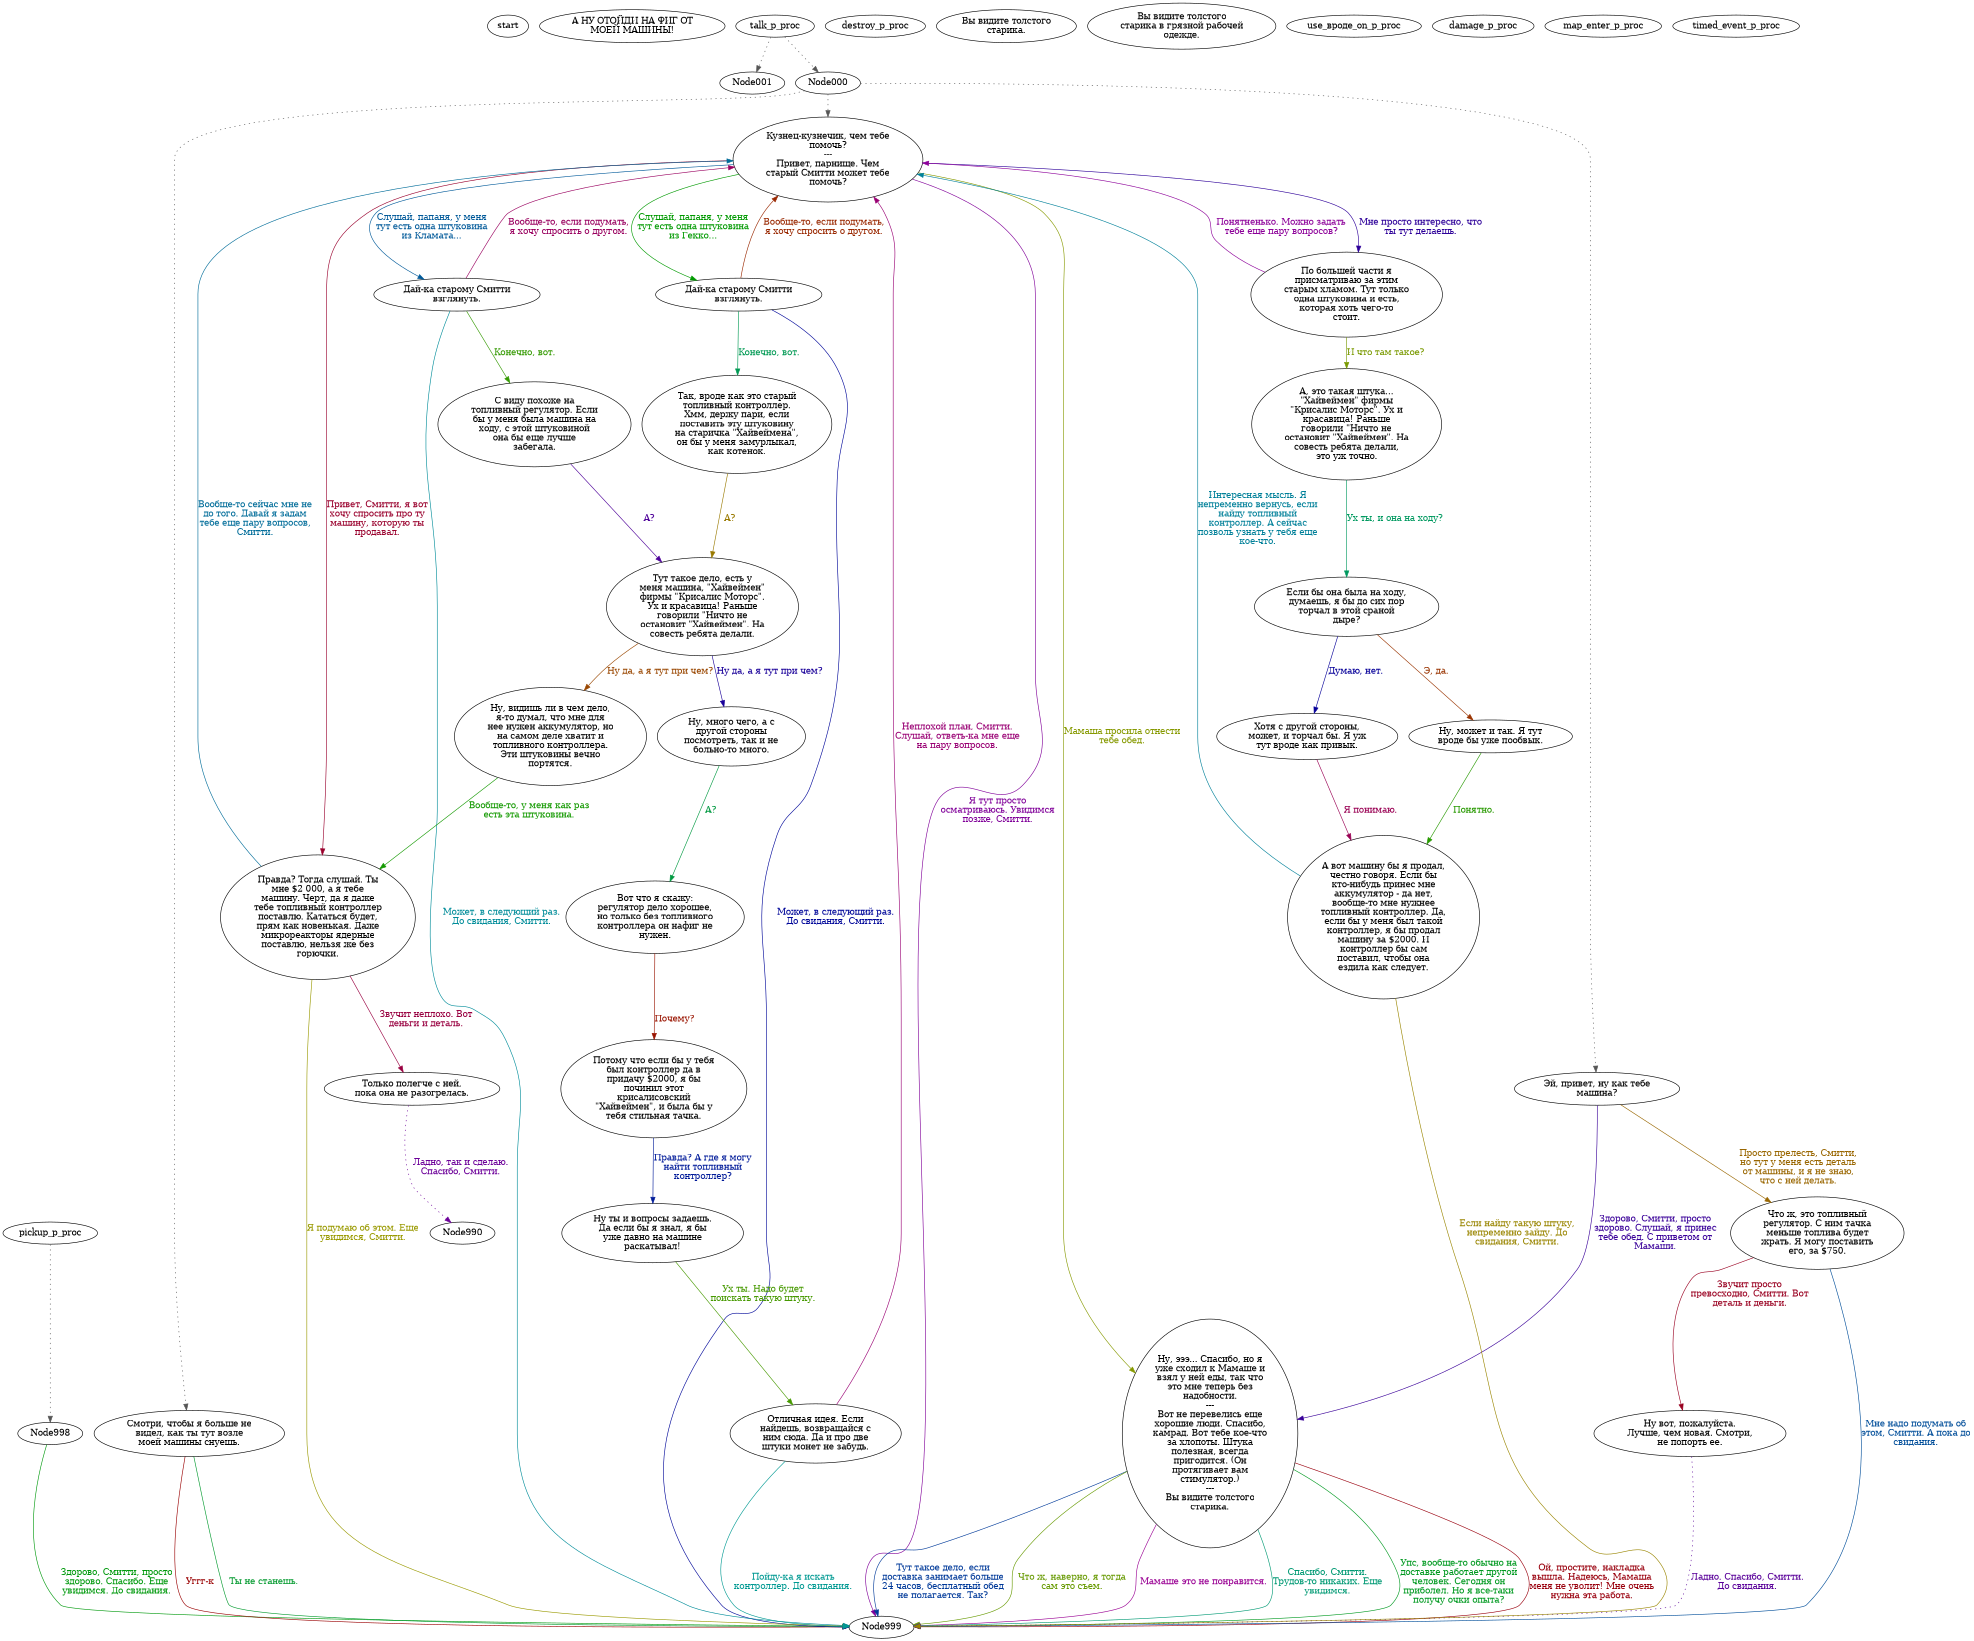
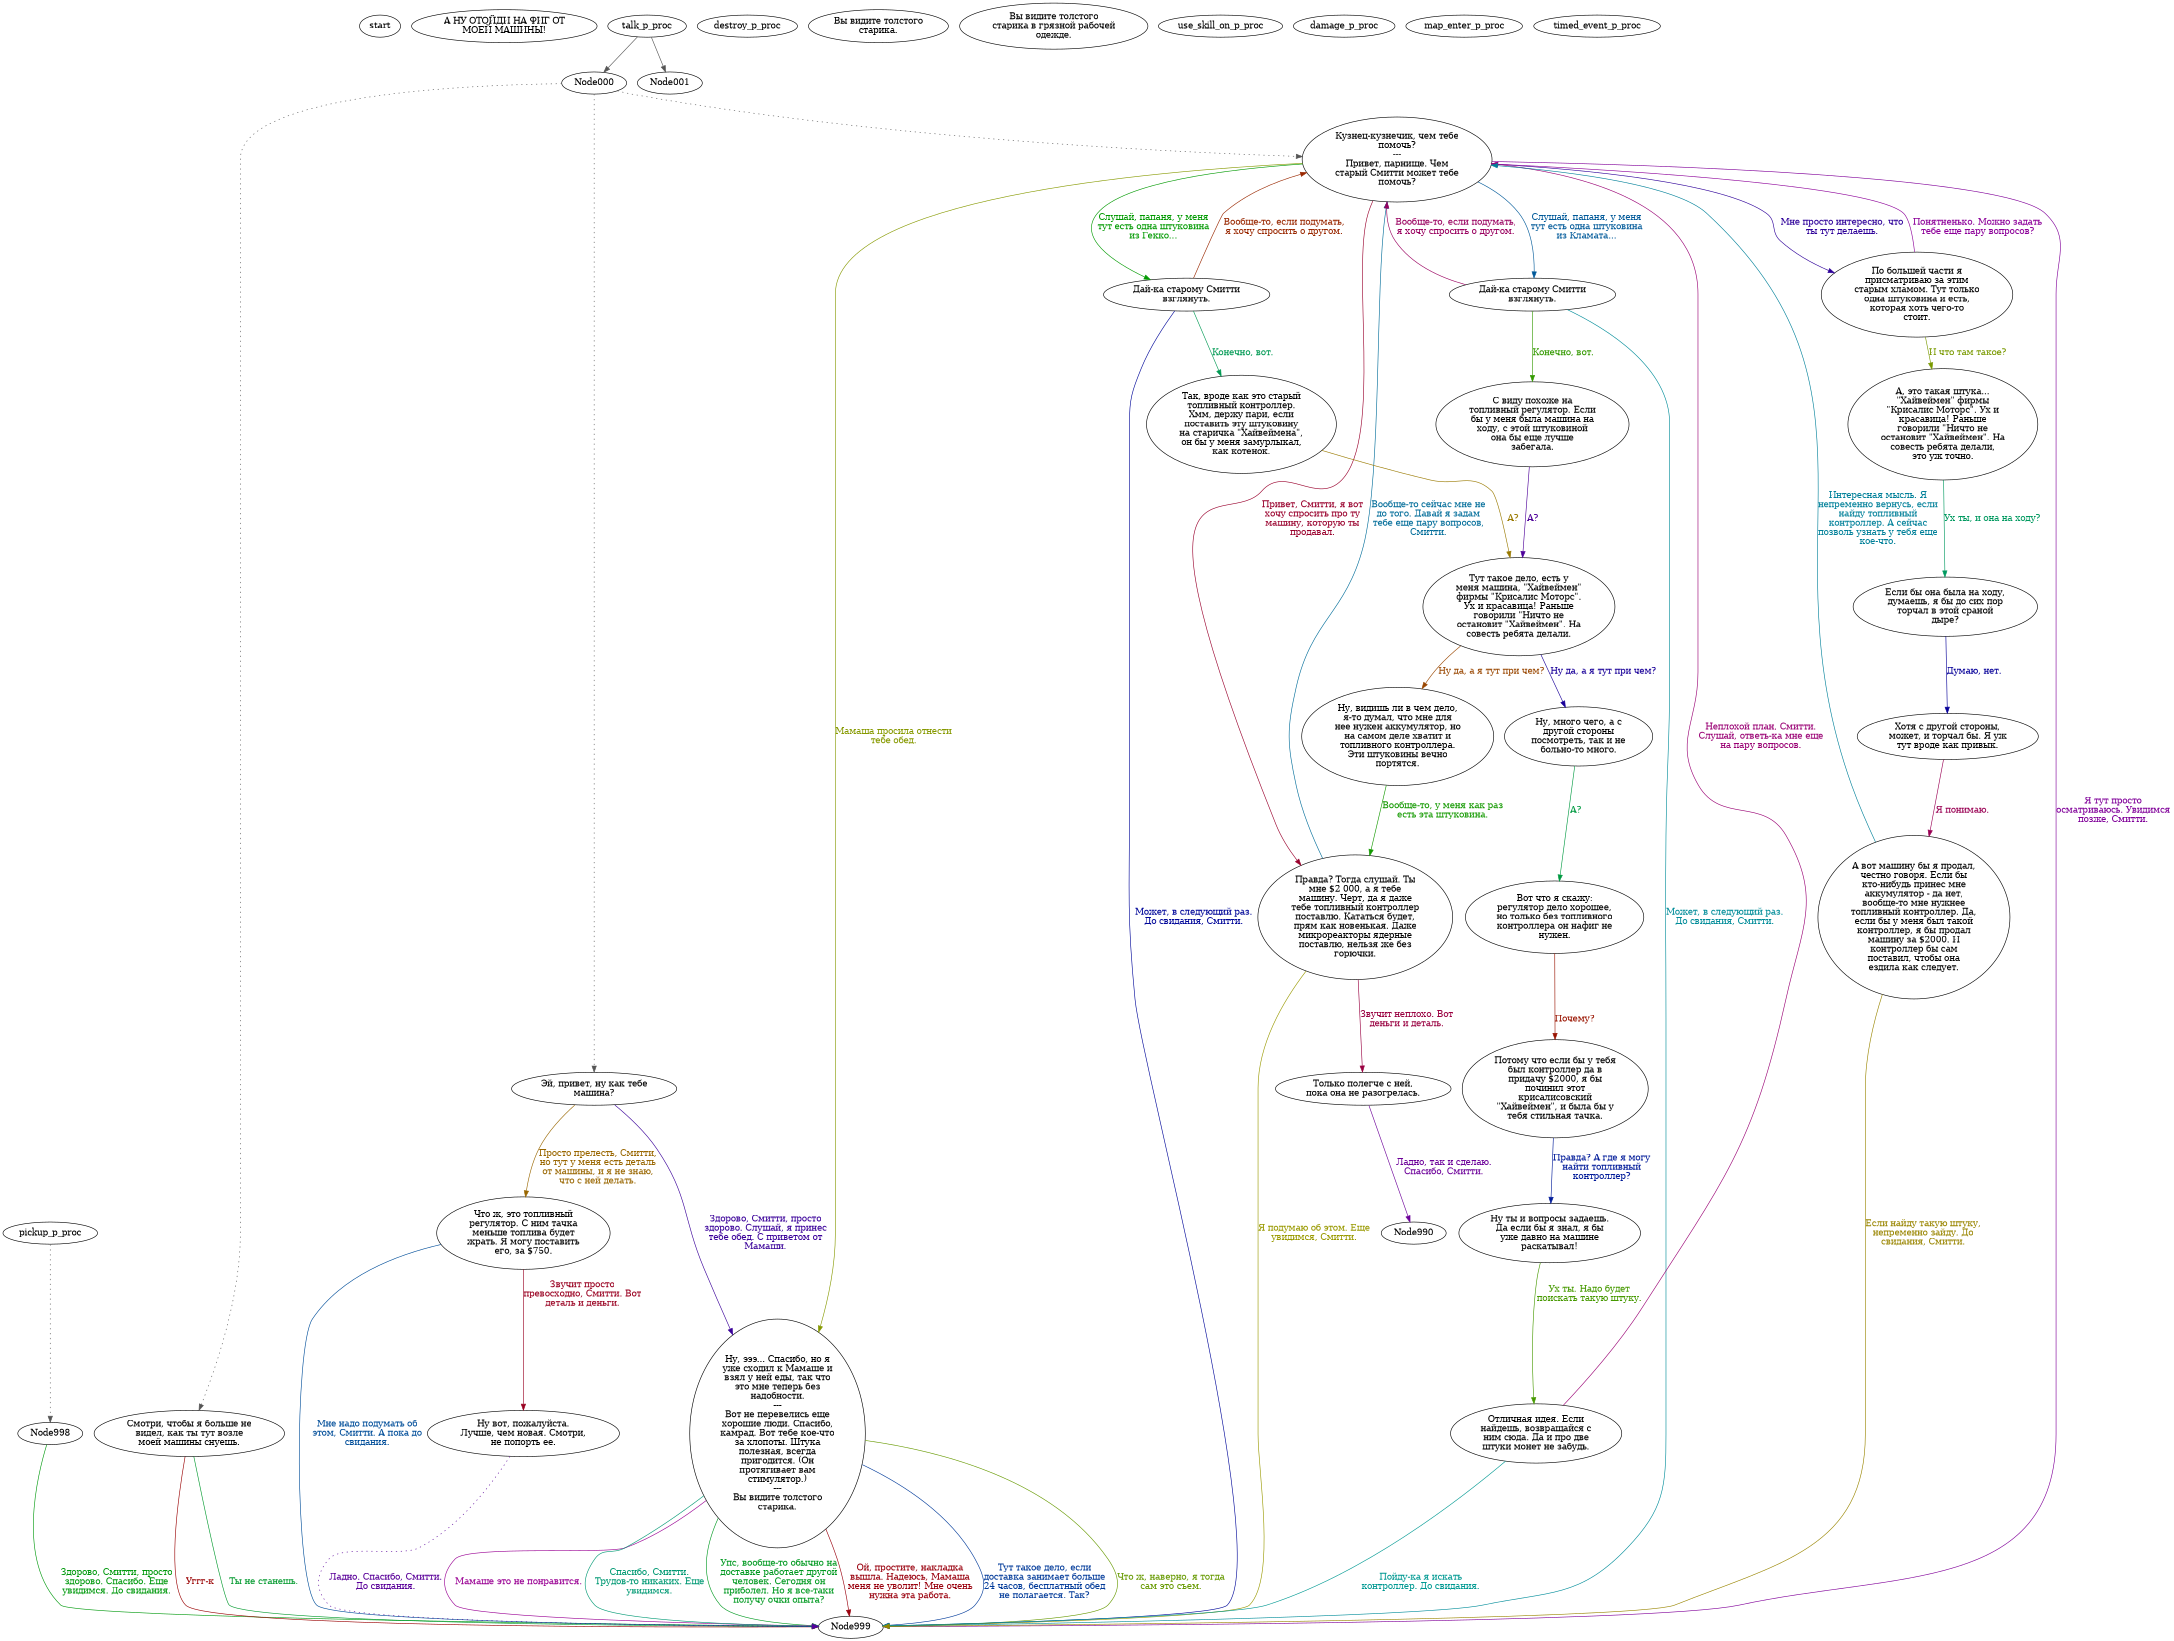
(1354, 26) -> (1221, 26)
(765, 52) -> (657, 52)
(799, 52) -> (623, 52)
(1491, 736) -> none
(408, 1169) -> (1388, 1161)
